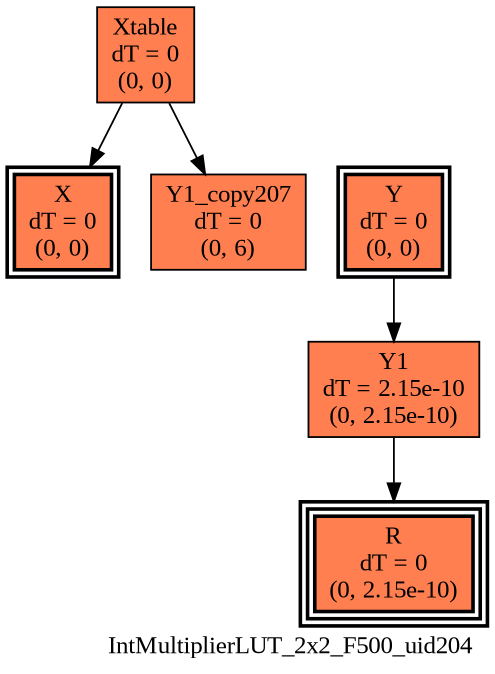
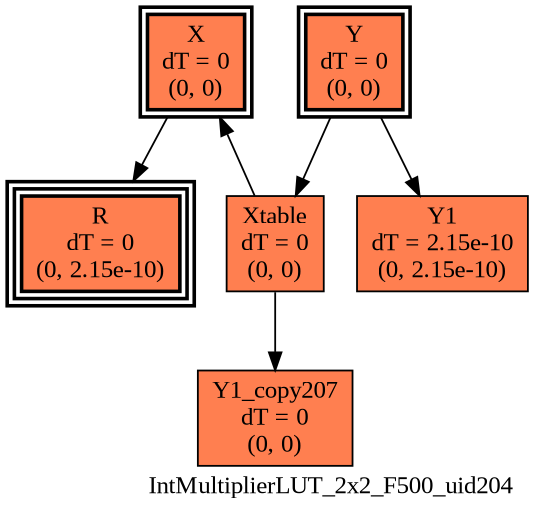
none -> (317, 148)
(228, 222) -> (275, 418)
(394, 460) -> (155, 141)
